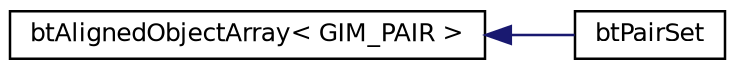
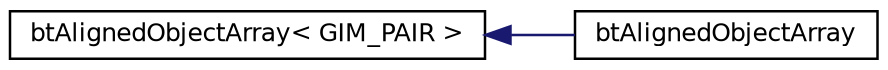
(650, 35) -> (726, 35)
